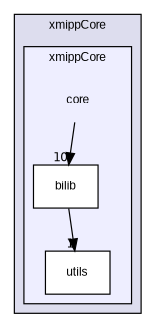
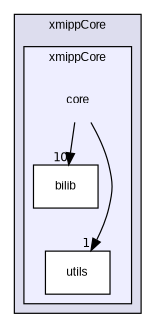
(71, 224) -> (112, 180)
